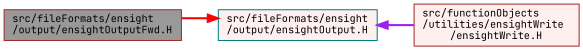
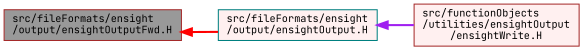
(195, 18) -> (205, 32)
(497, 25) -> (497, 25)
